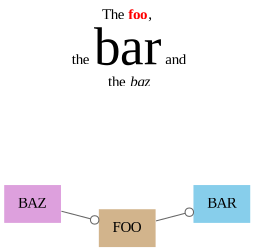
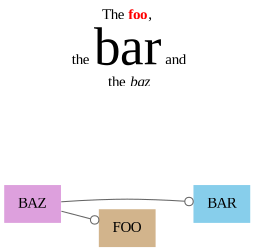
(171, 217) -> (123, 199)
